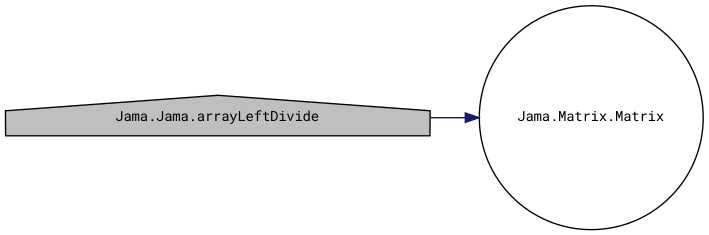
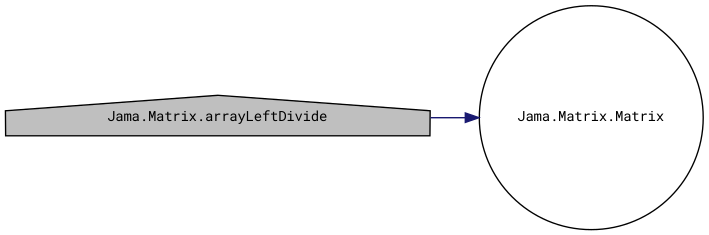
(218, 118) -> (218, 118)
